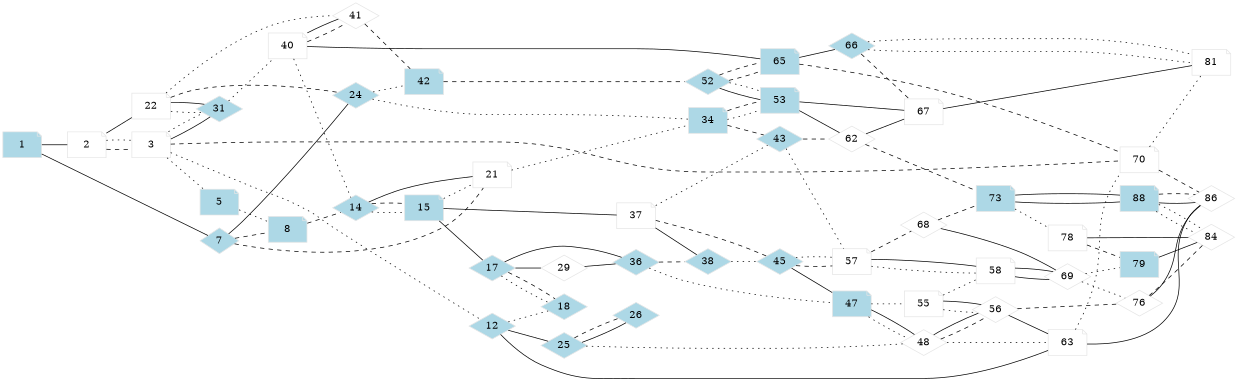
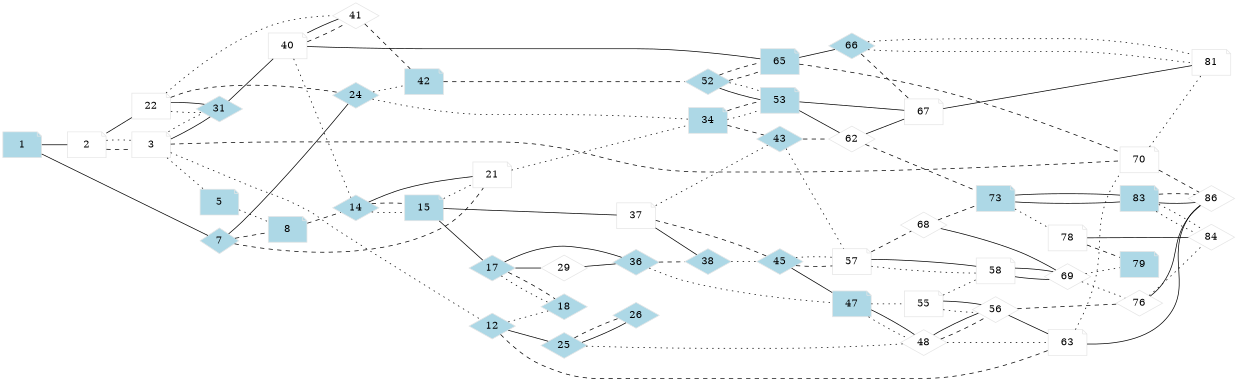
(251, 80) -> (251, 80)
(1139, 199) -> (1139, 199)
(1184, 248) -> none
(1174, 273) -> (1174, 273)
(770, 378) -> (770, 378)
